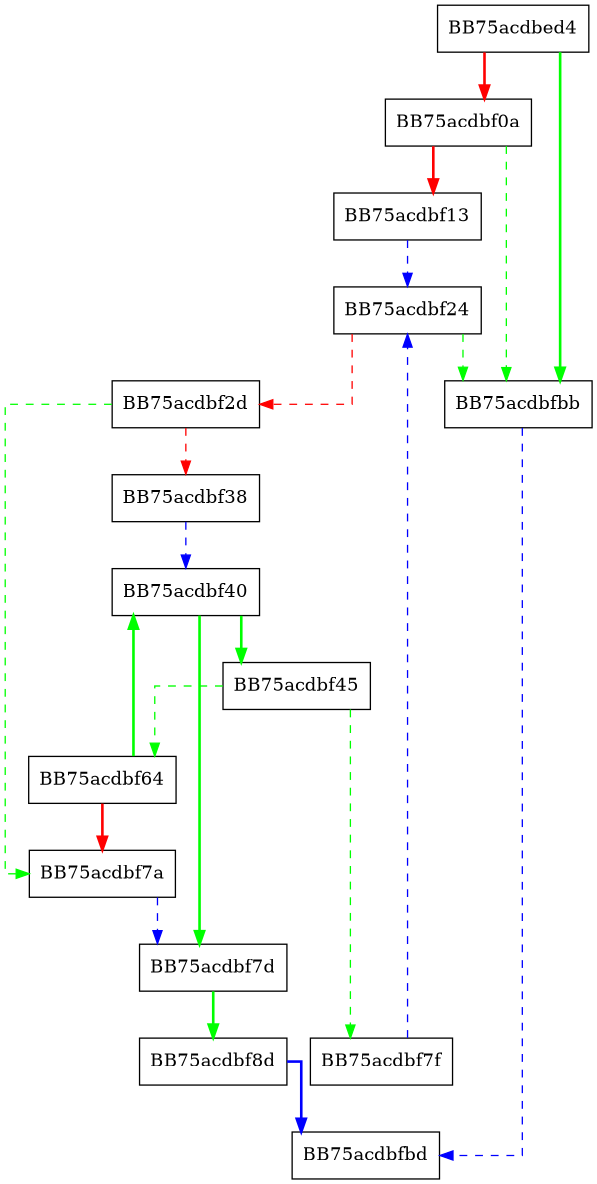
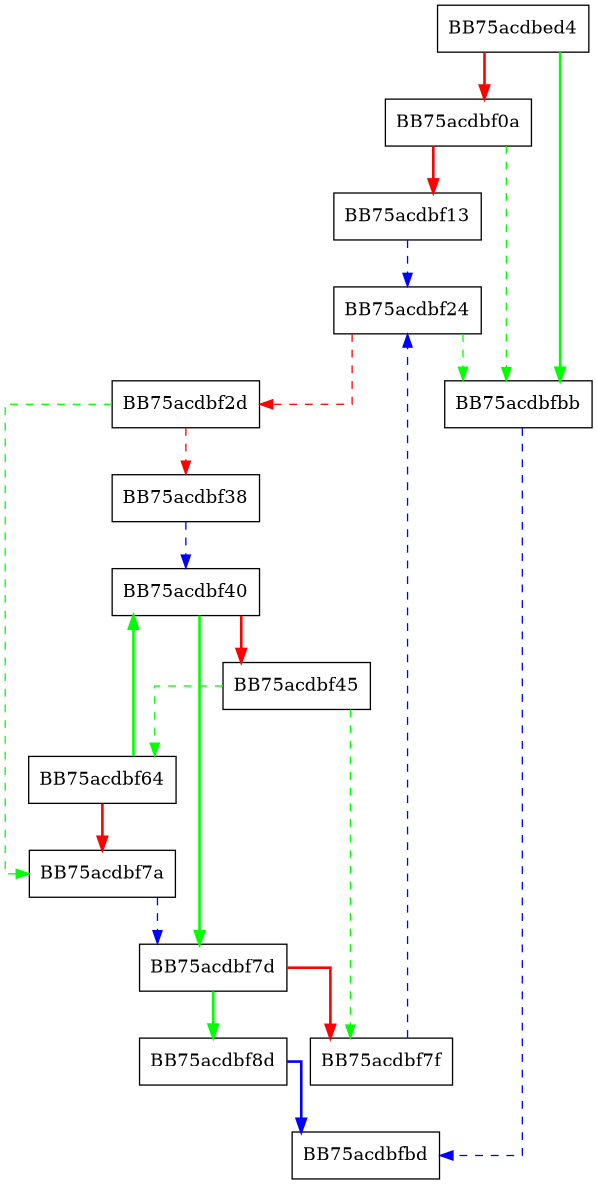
(241, 632) -> (241, 632)
none -> (330, 975)
